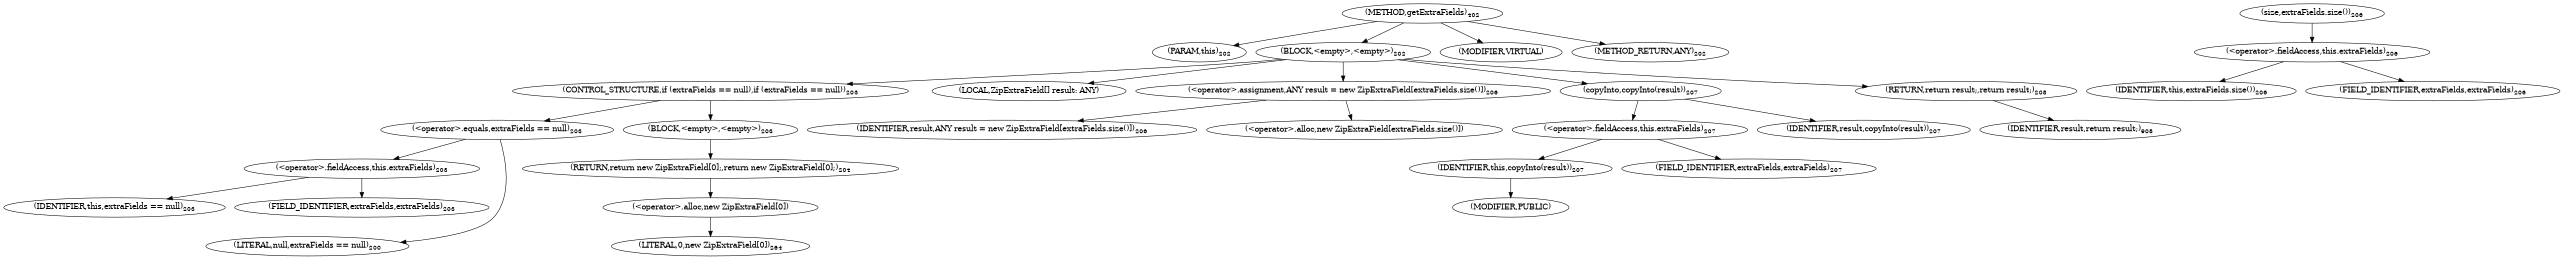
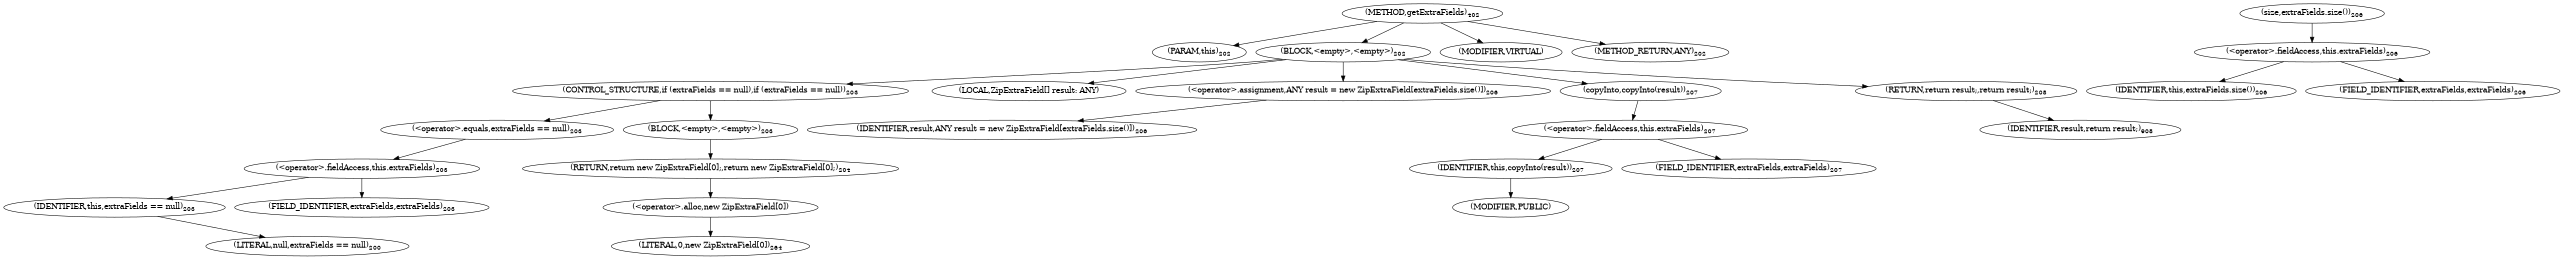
(1354, 130) -> none
(1864, 130) -> none
(489, 221) -> (209, 226)
